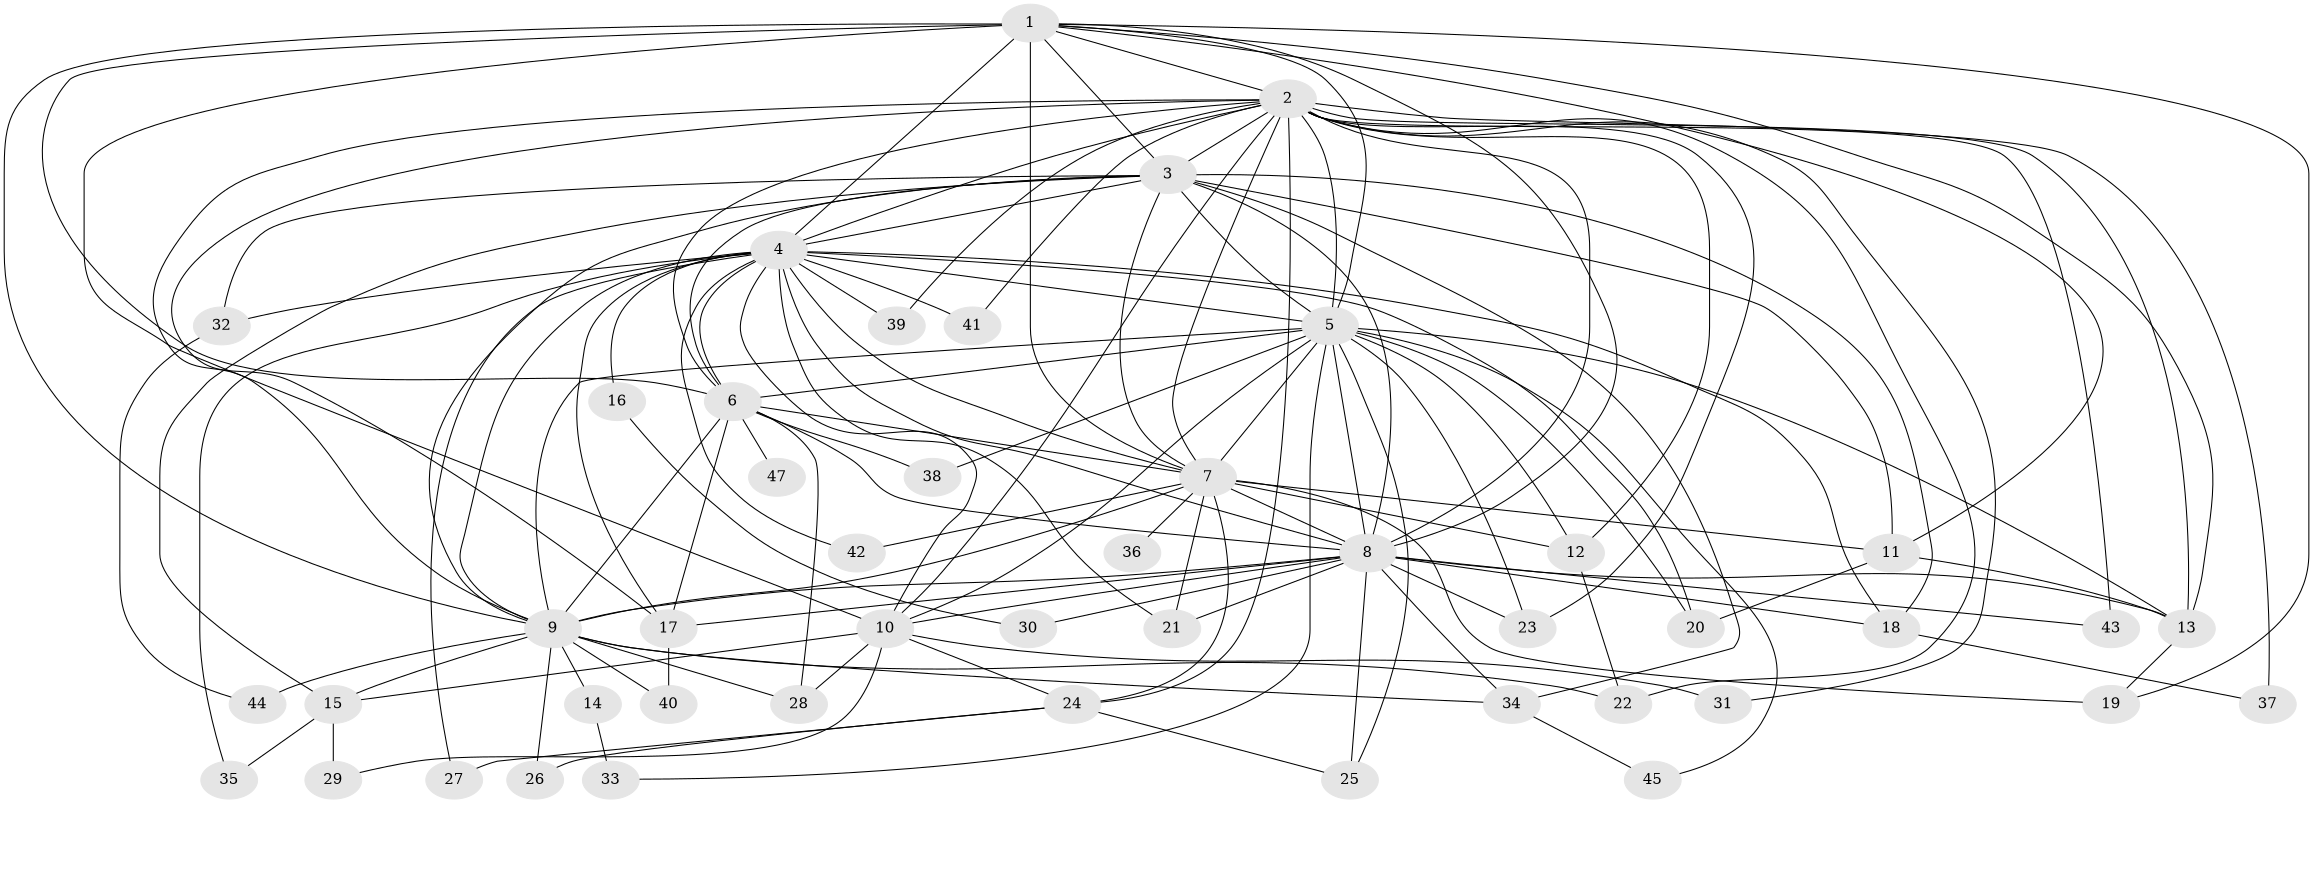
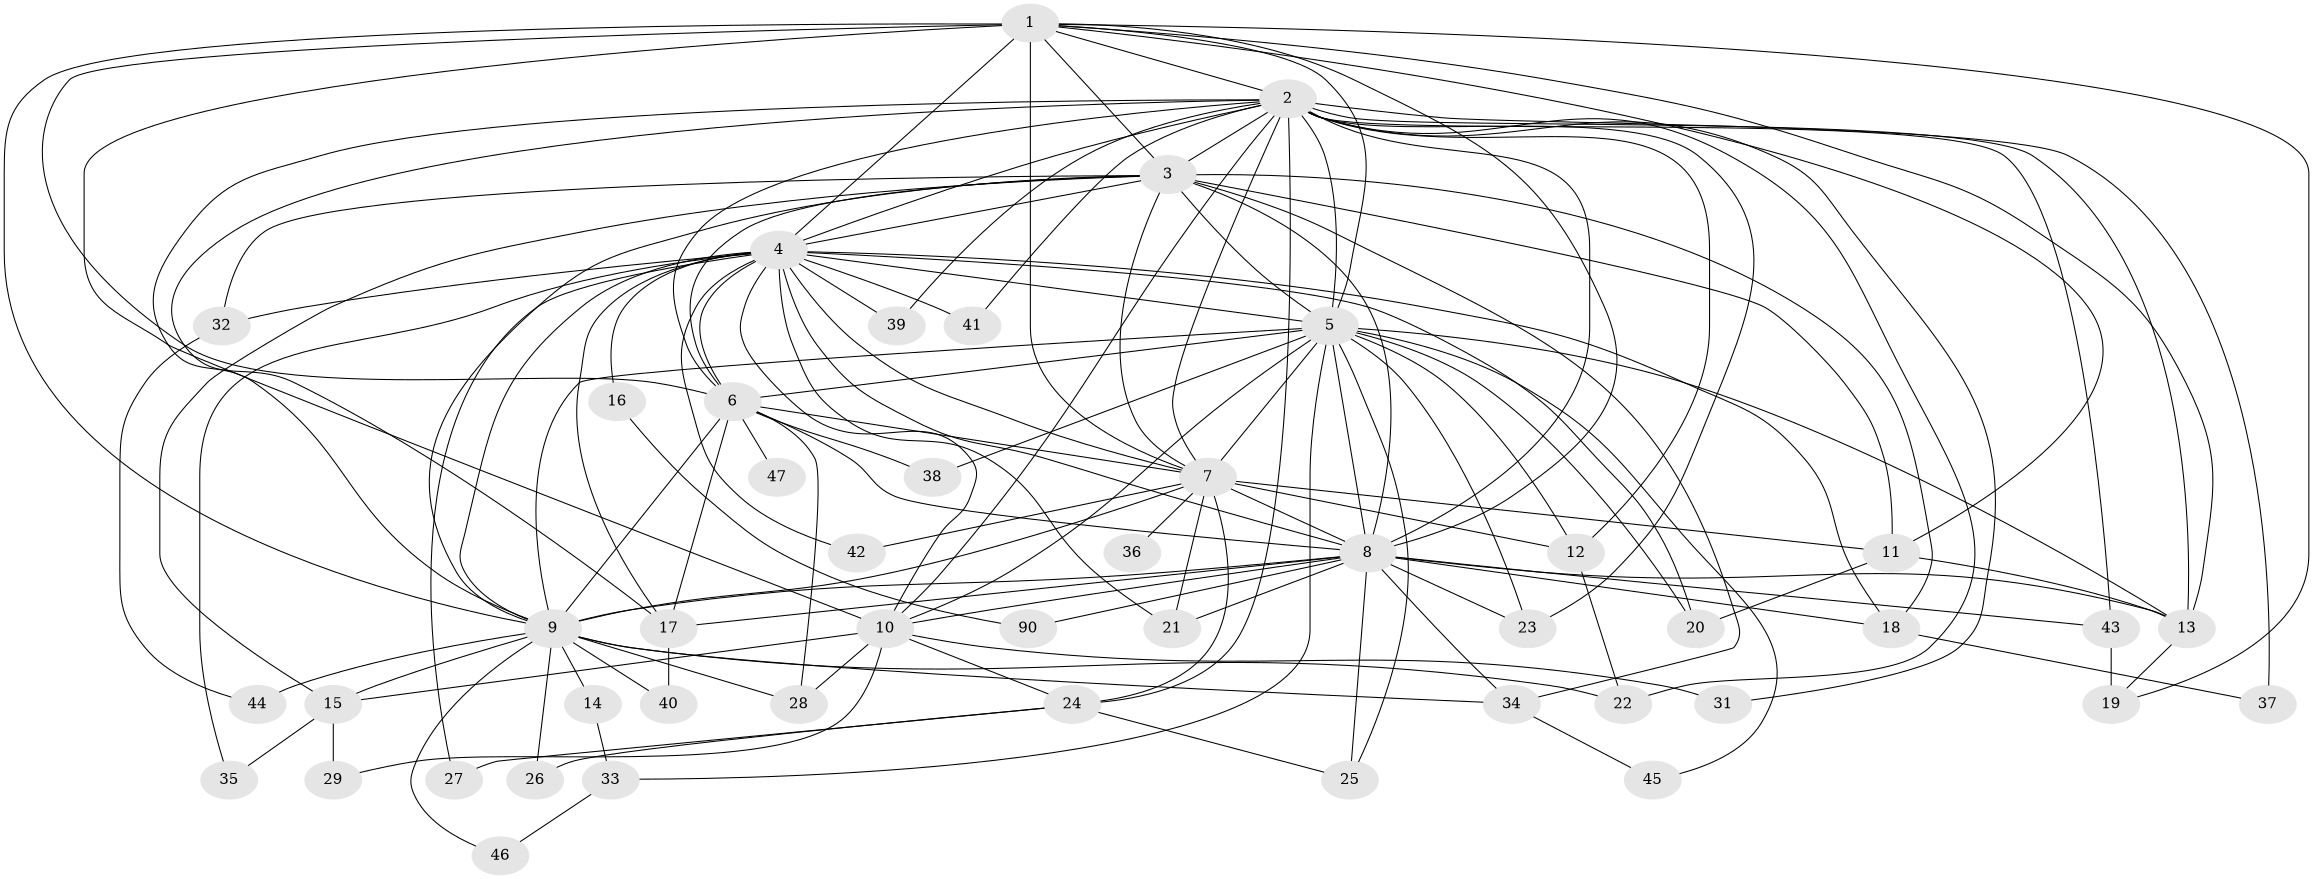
(1028, 629) -> (1028, 629)
(1601, 669) -> (2111, 666)
none -> (500, 856)
